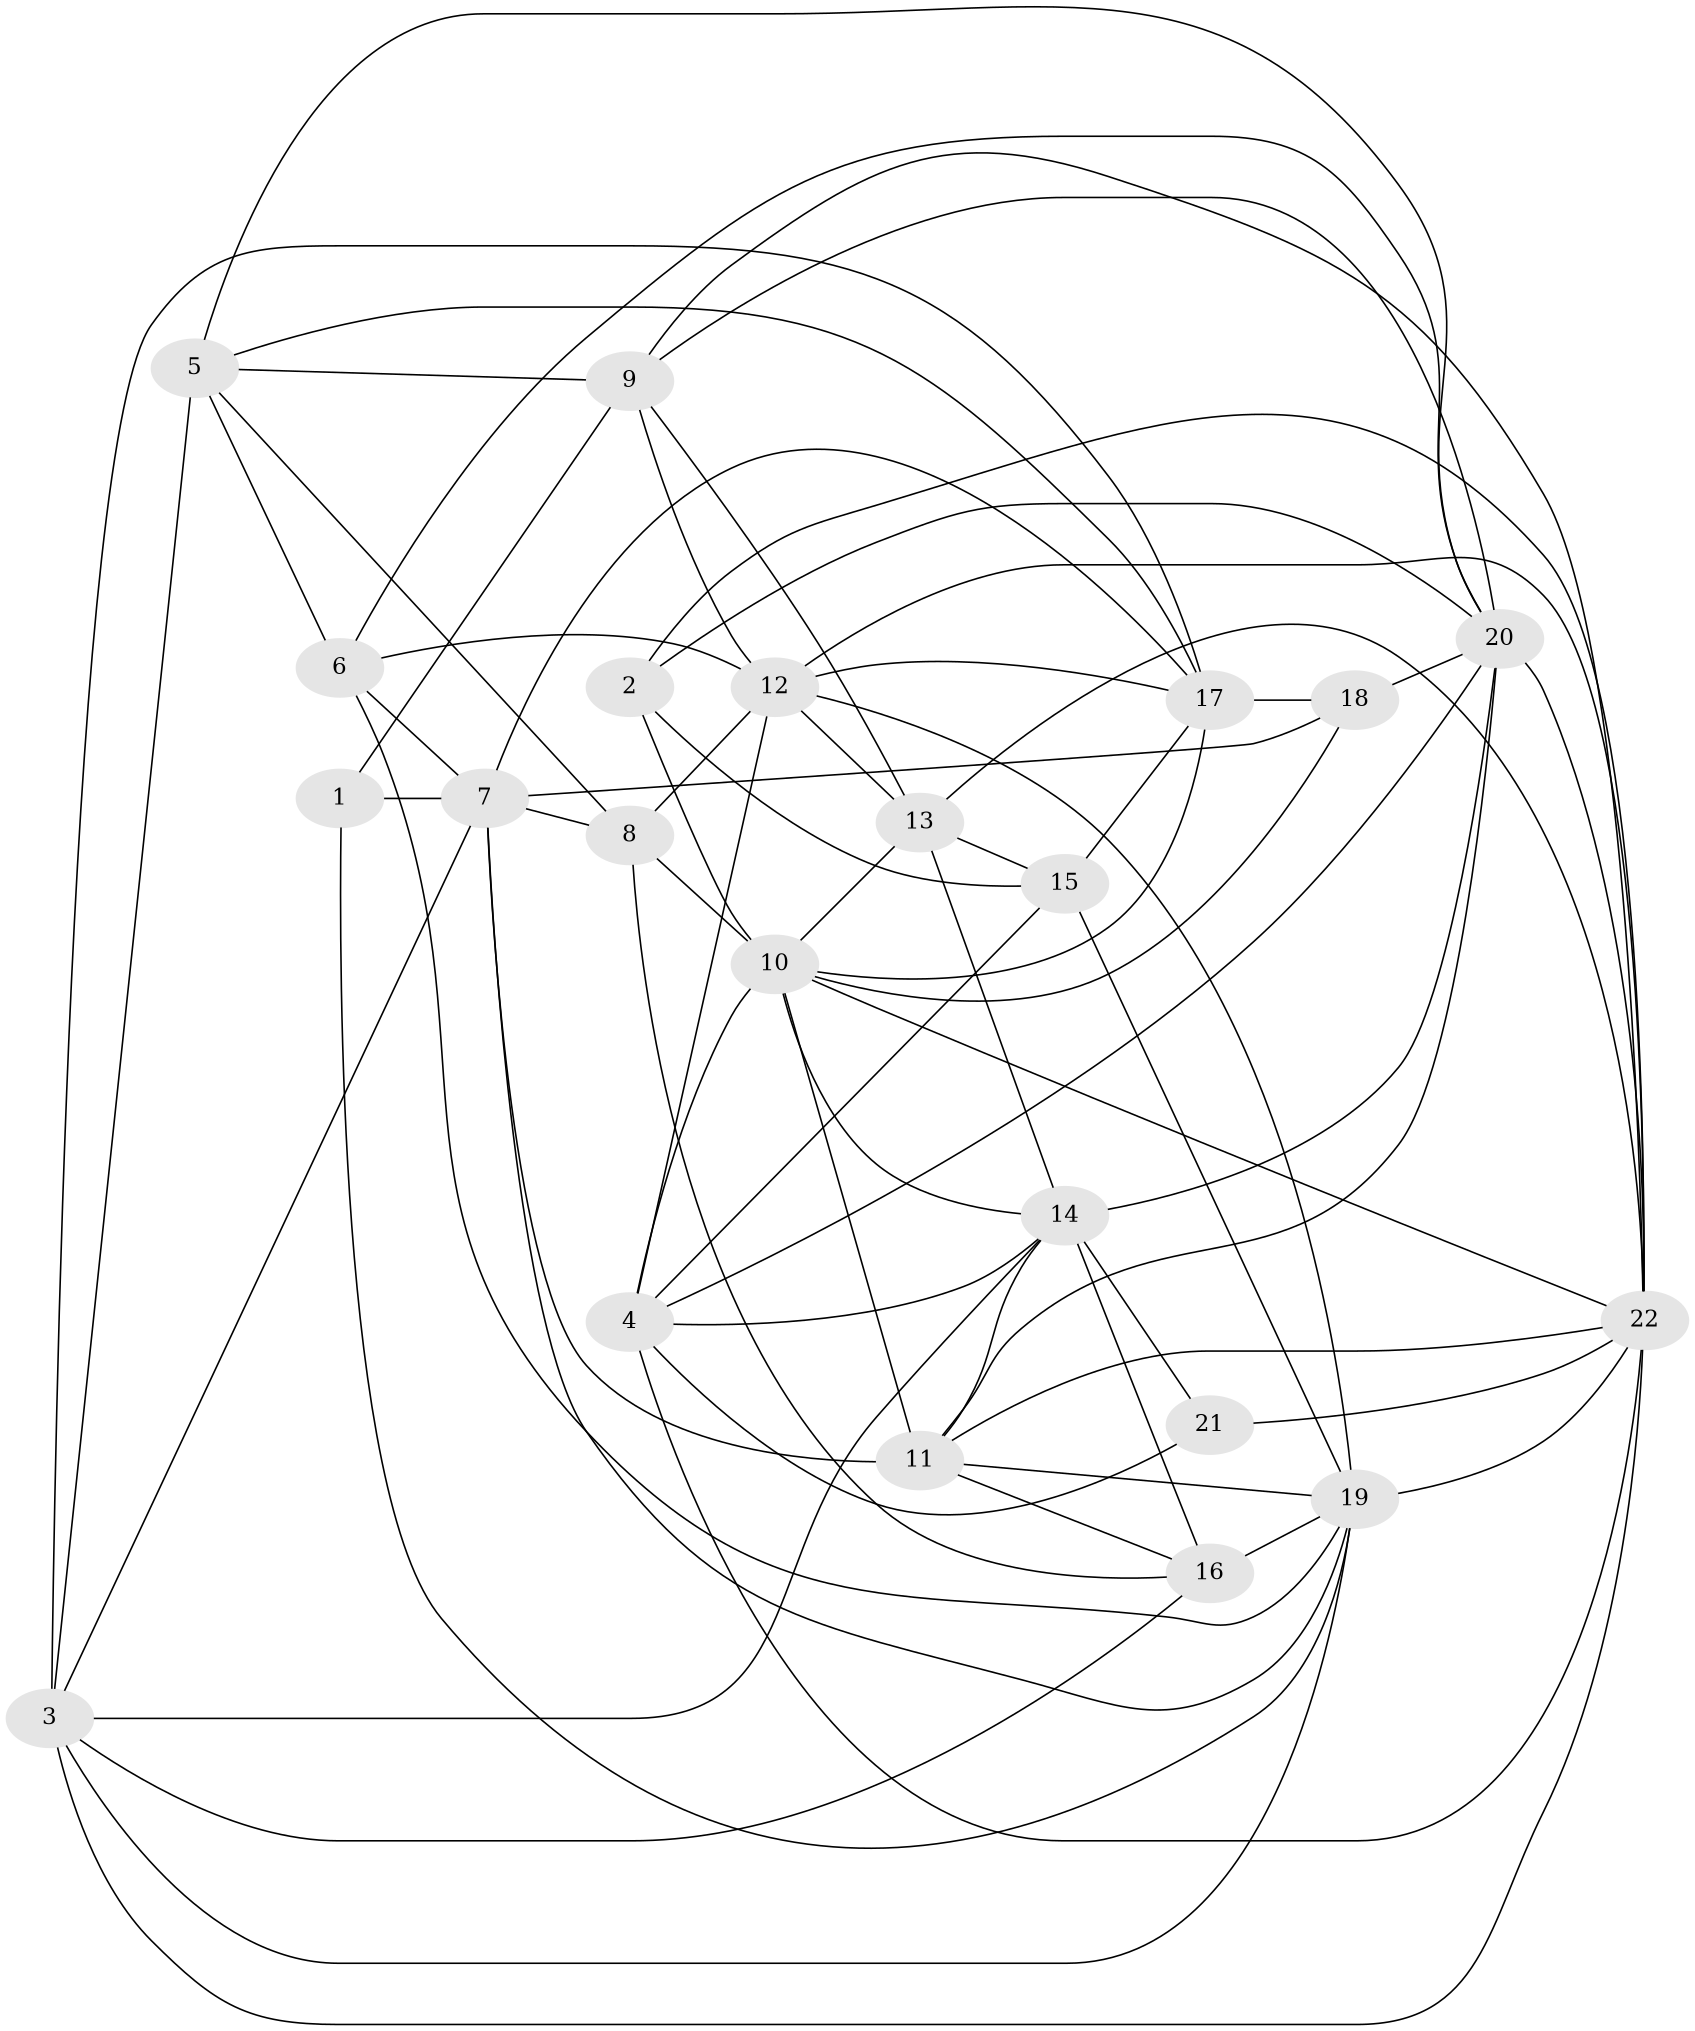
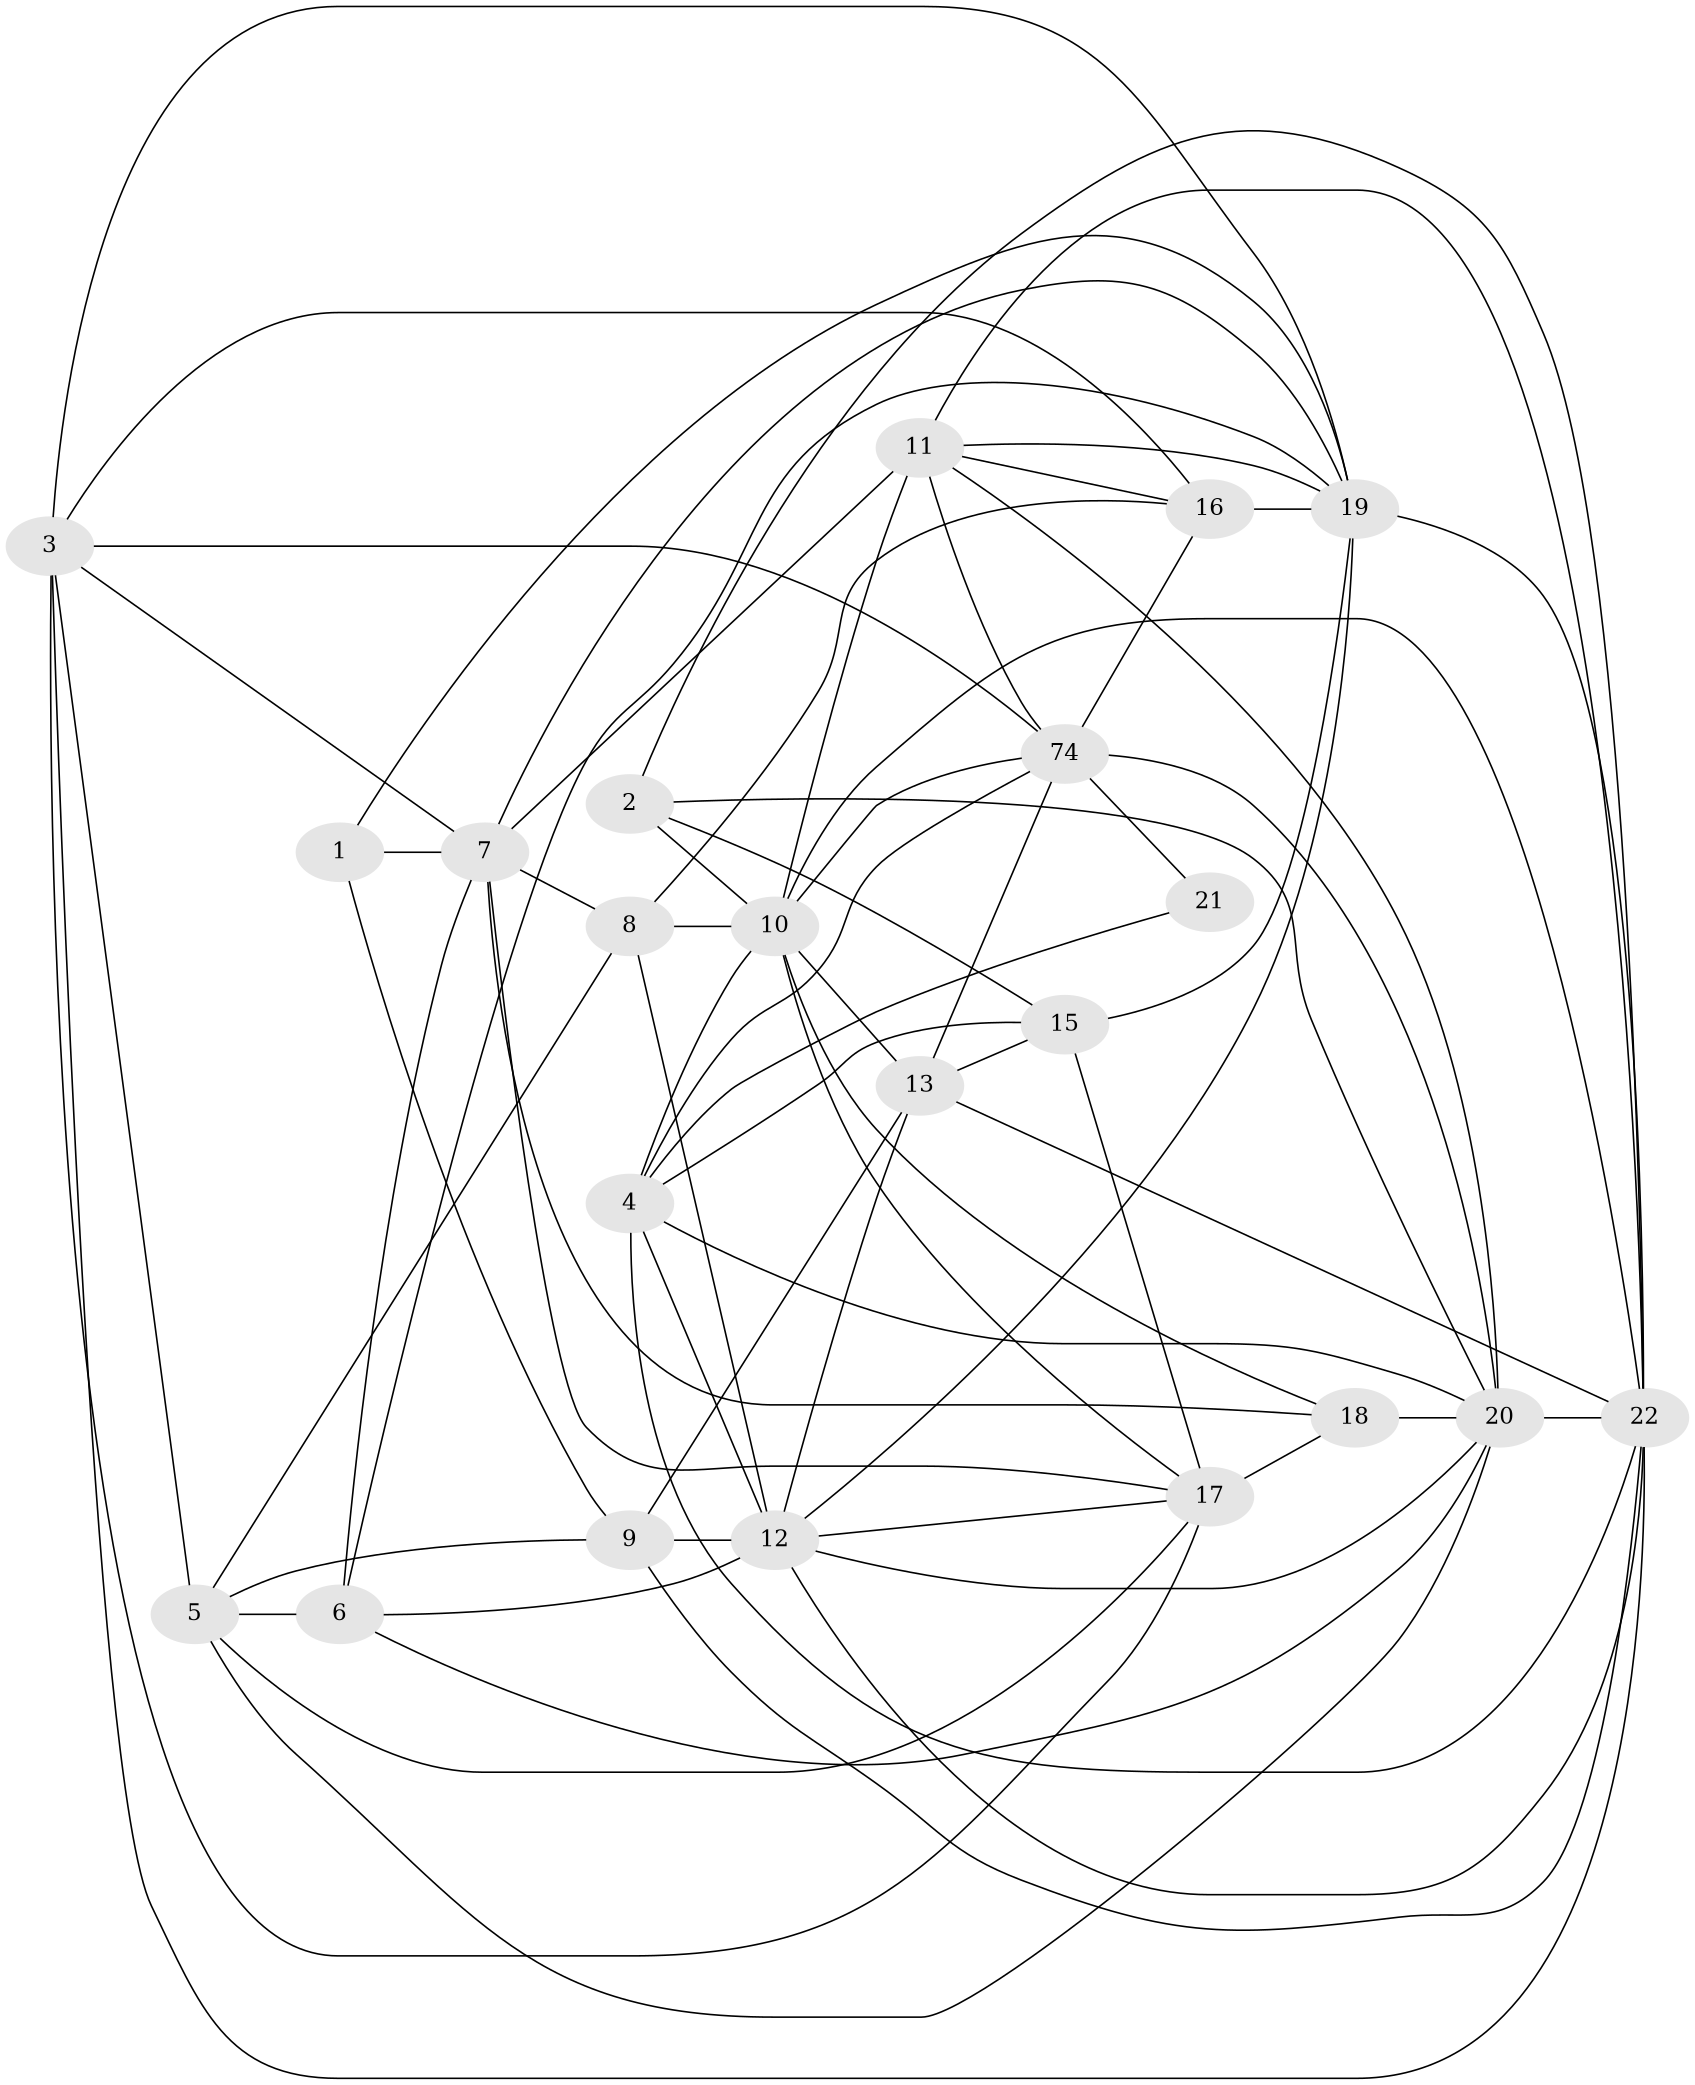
(1214, 198) -> (1149, 1589)
(1065, 1216) -> (1065, 754)
(1438, 1400) -> none
